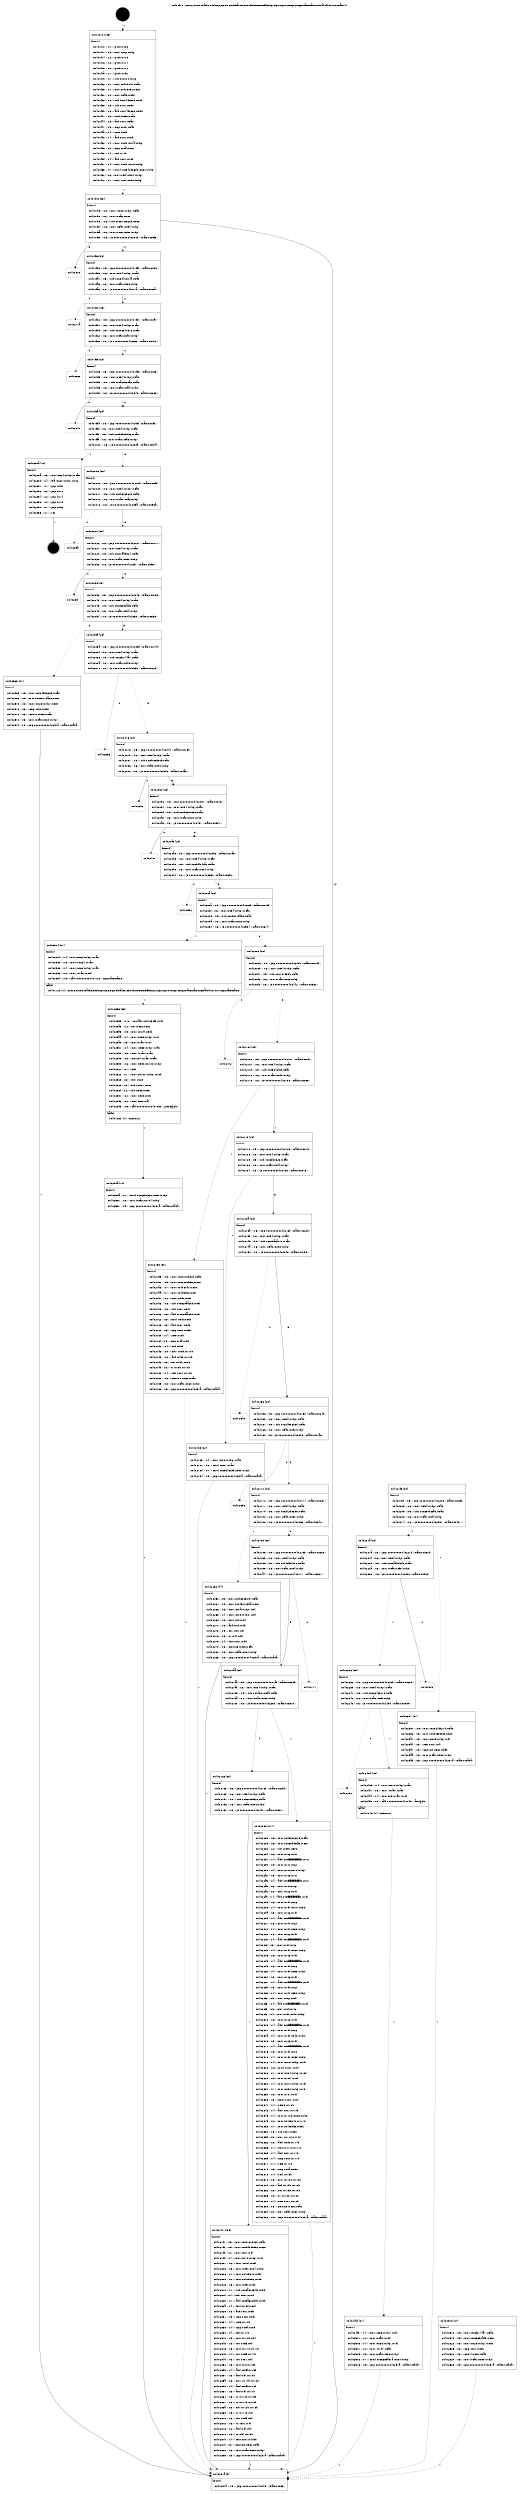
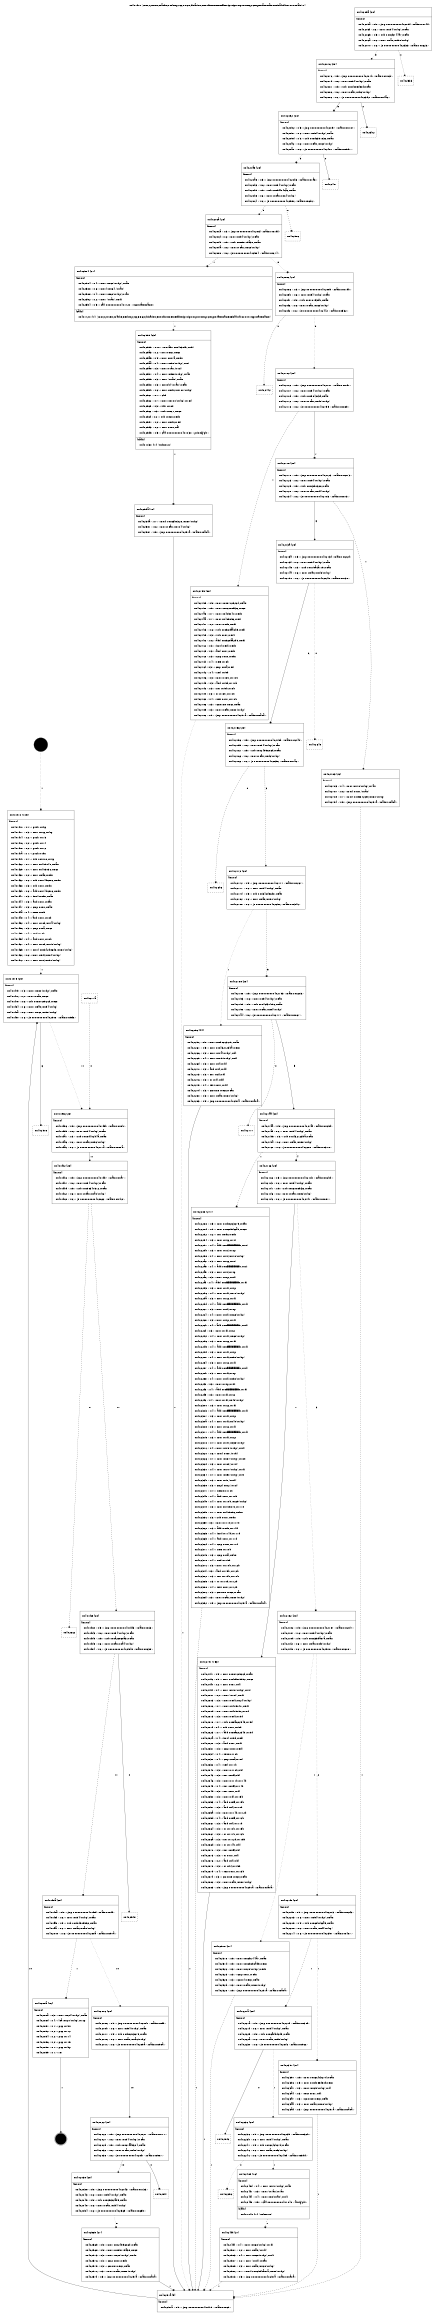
(82, 305) -> (90, 1055)
(72, 548) -> none
(123, 625) -> none
(333, 1290) -> (28, 1710)
none -> (317, 1632)
